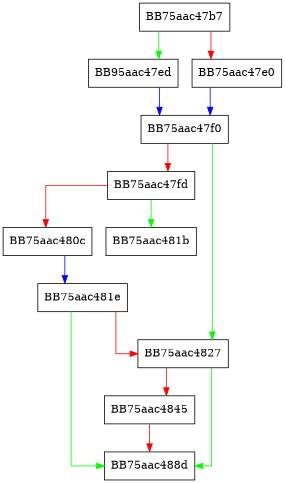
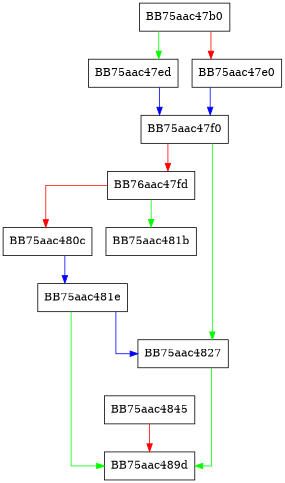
(185, 17) -> (185, 17)
(133, 73) -> (133, 73)
(151, 185) -> (151, 185)
(116, 340) -> (116, 340)
(166, 378) -> none
(150, 466) -> (150, 466)
